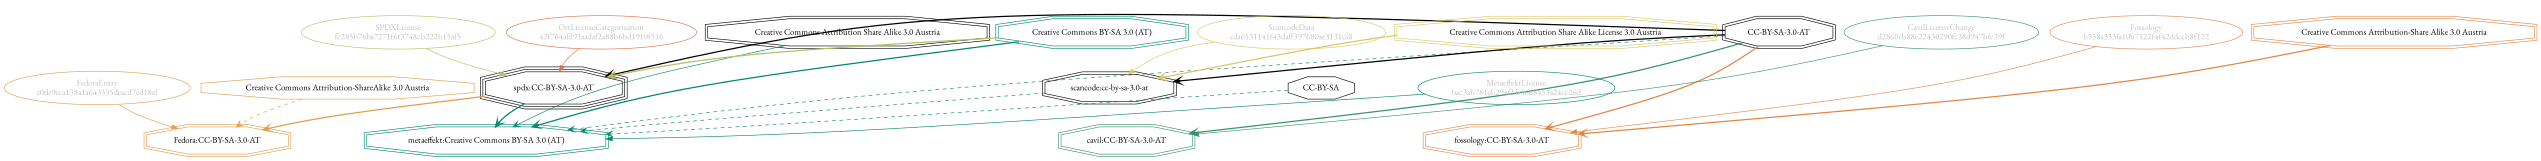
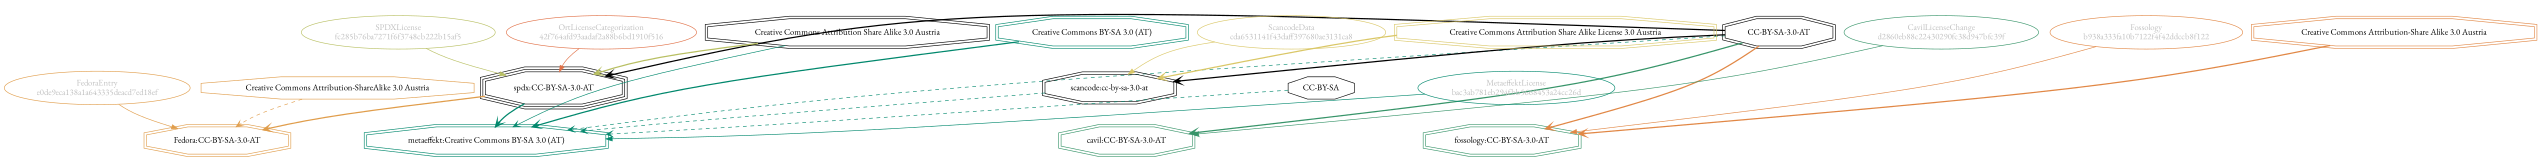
(805, 50) -> (678, 54)
(1502, 141) -> (1502, 141)
